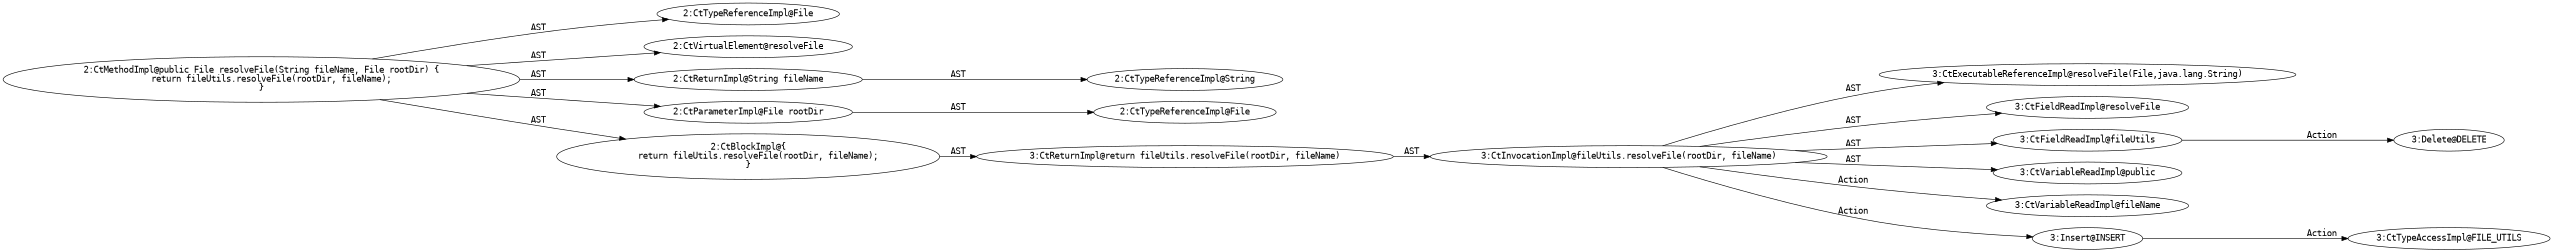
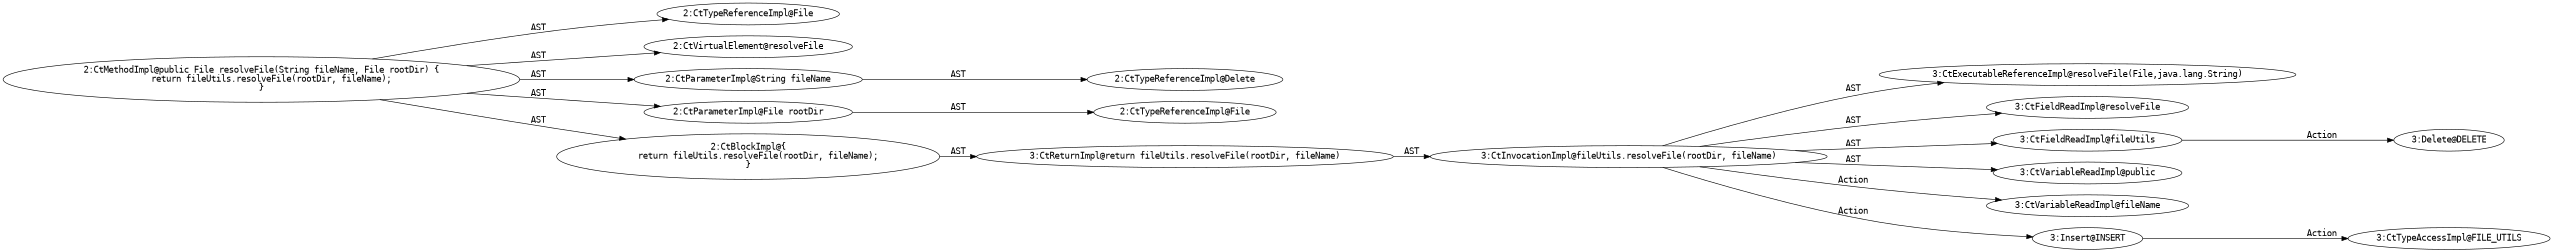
(748, 80) -> (748, 80)
(1185, 80) -> (1185, 80)
